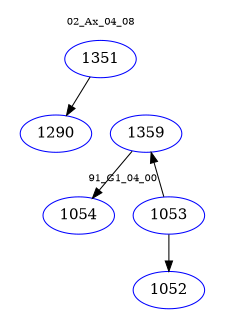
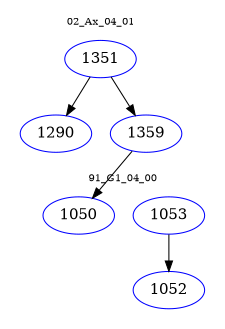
(101, 22) -> (101, 22)
(159, 180) -> (120, 92)
(79, 216) -> (79, 216)
